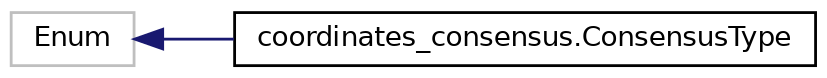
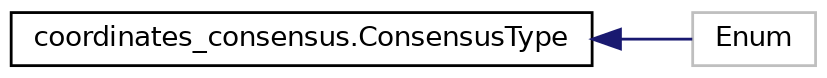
(198, 39) -> (657, 39)
